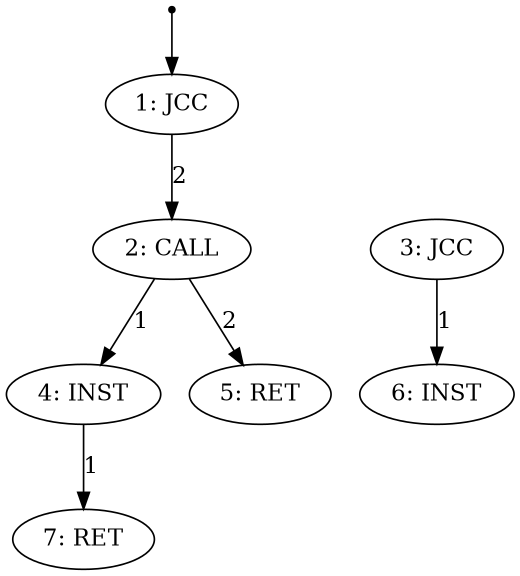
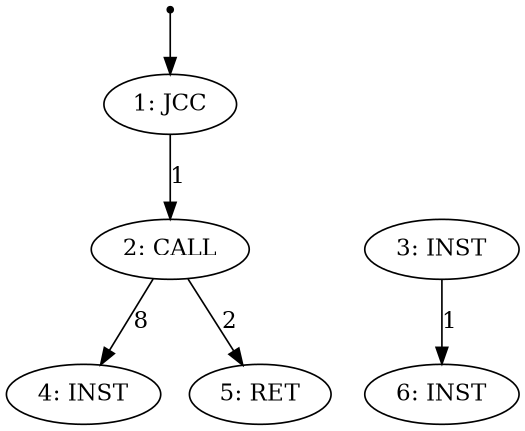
(180, 177) -> (179, 177)
(437, 249) -> (442, 249)
(142, 322) -> (142, 322)
(84, 539) -> none
